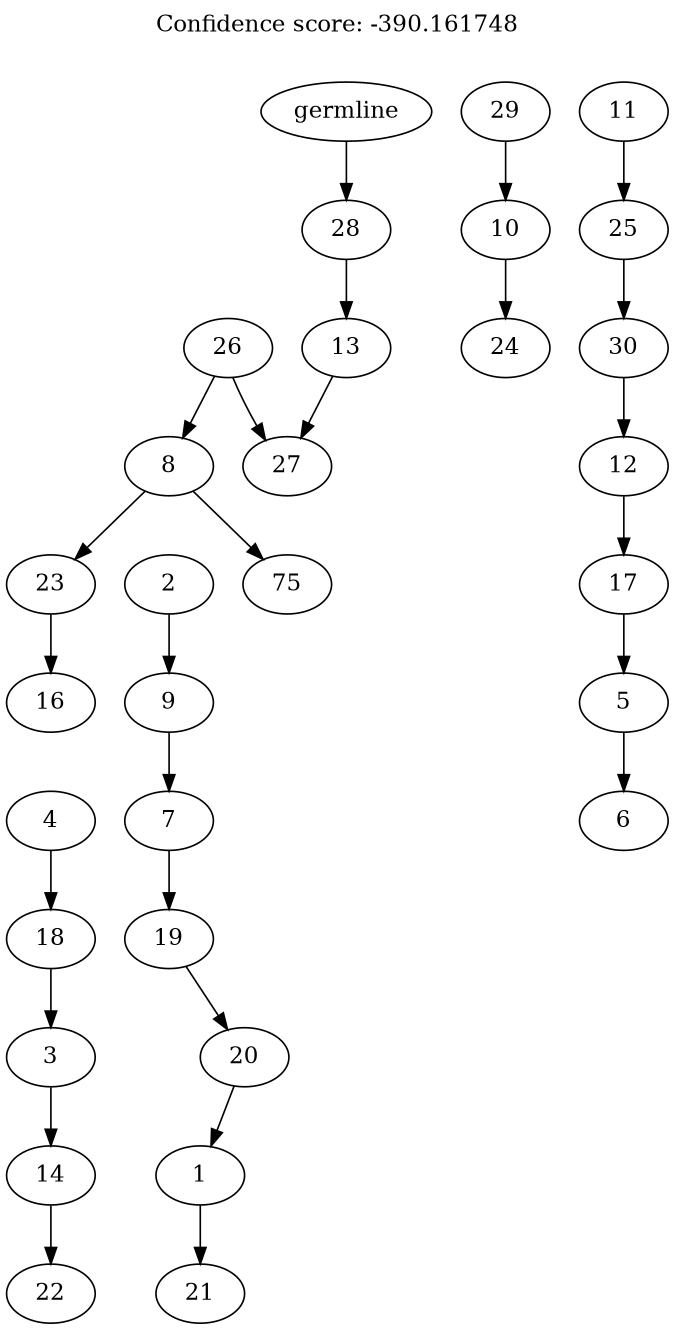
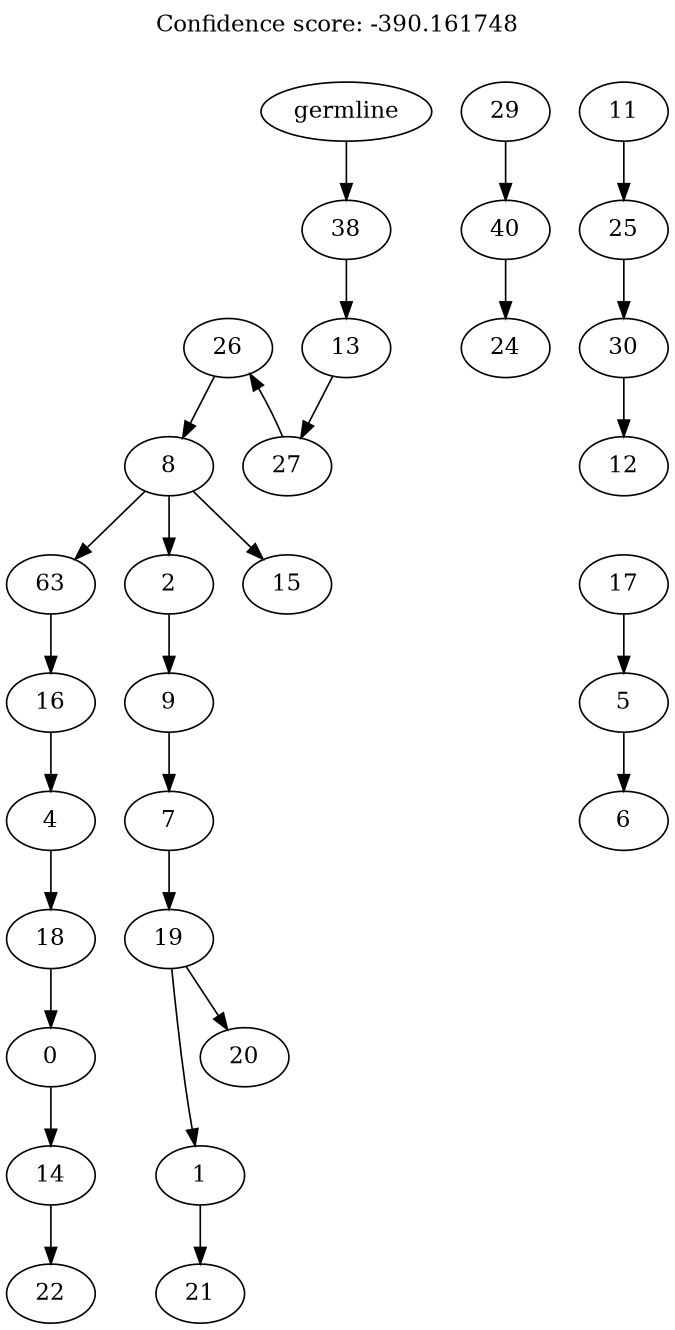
(346, 230) -> (346, 230)
(506, 230) -> (506, 230)
(244, 402) -> (271, 412)
none -> (169, 517)
(624, 517) -> none
(51, 584) -> (51, 584)
(287, 584) -> (287, 584)
none -> (51, 754)
(51, 1057) -> (51, 1057)
(226, 1108) -> (181, 1049)
